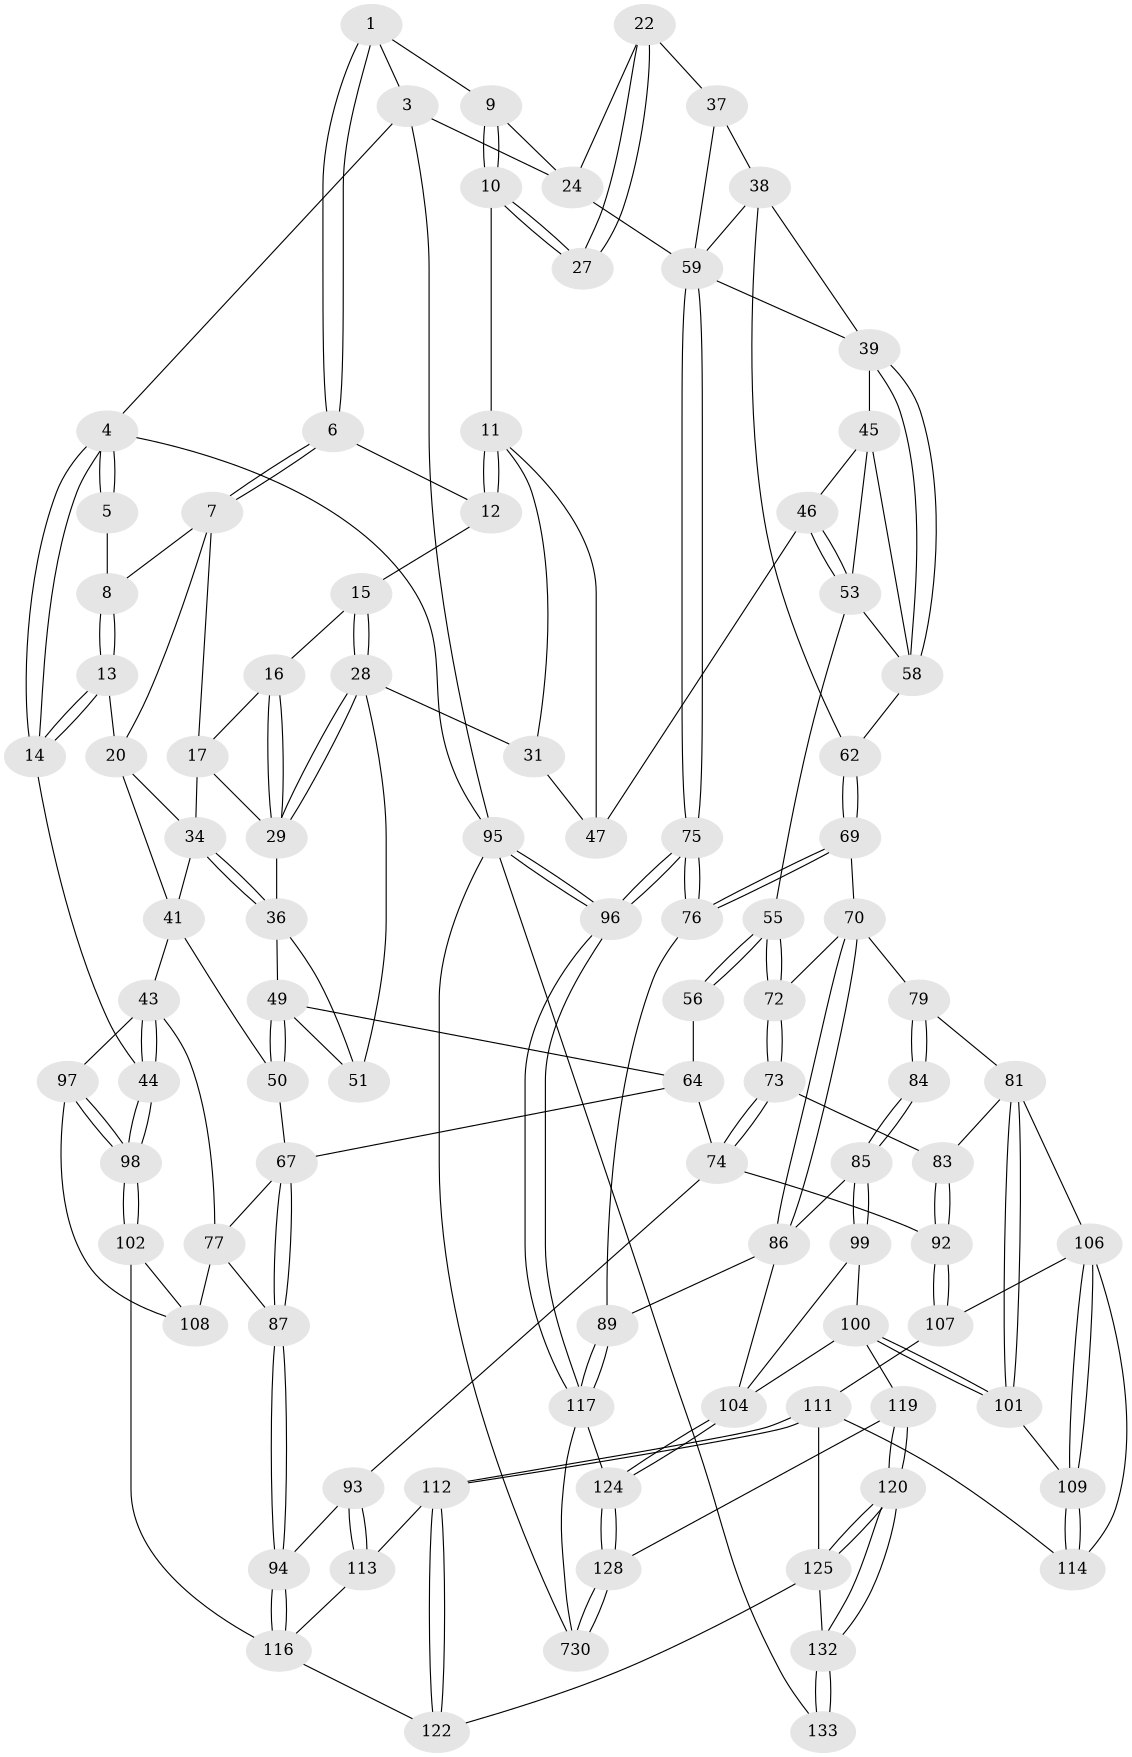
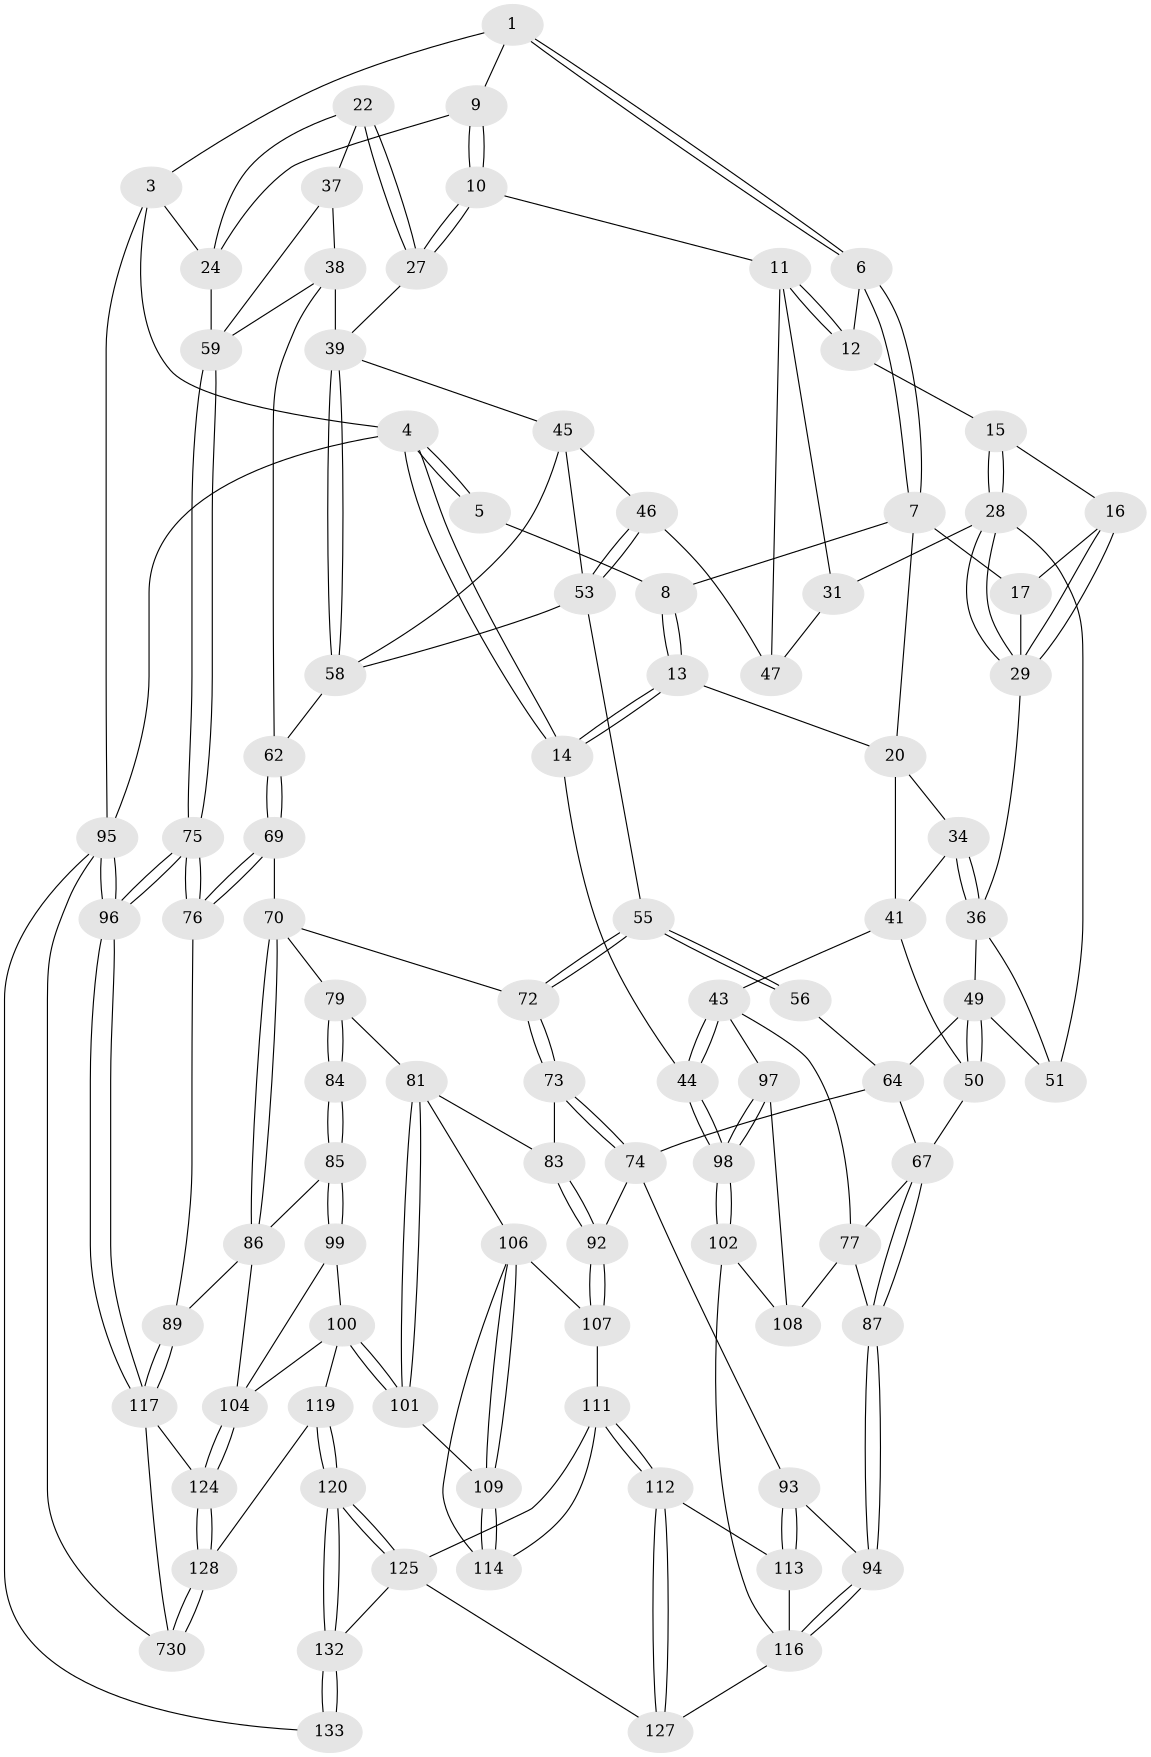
(781, 309) -> (376, 309)
(196, 797) -> none
(437, 1732) -> (661, 1732)
